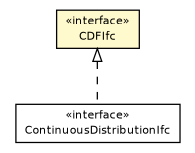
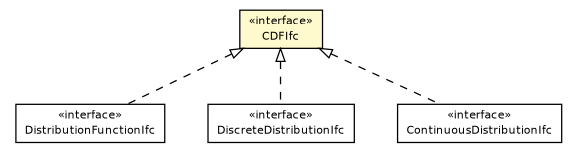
none -> (90, 123)
none -> (281, 123)
